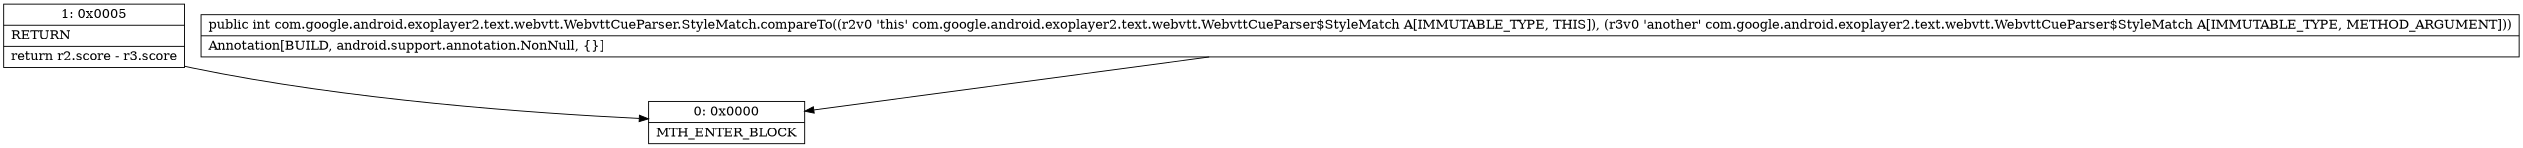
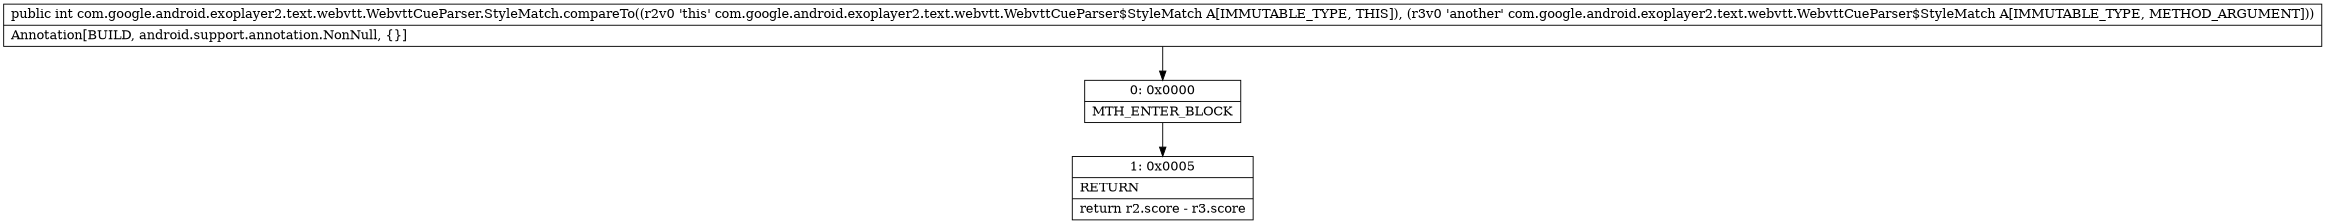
(411, 101) -> (1163, 135)
